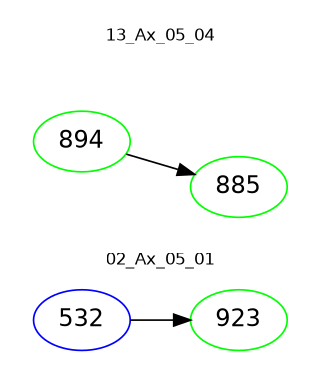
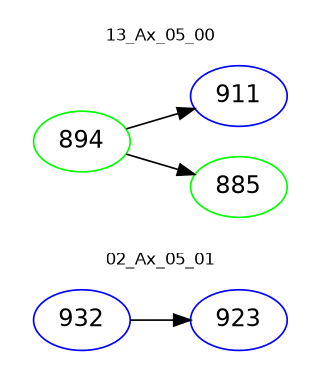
(160, 36) -> (160, 36)
none -> (239, 96)
(82, 320) -> (82, 320)
(239, 320) -> (239, 320)
